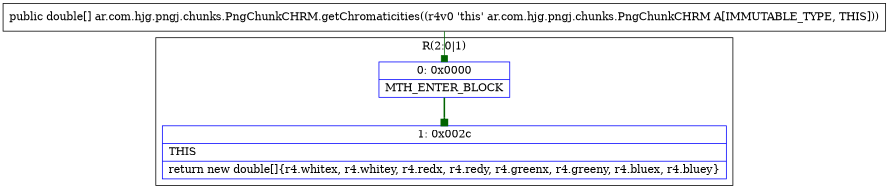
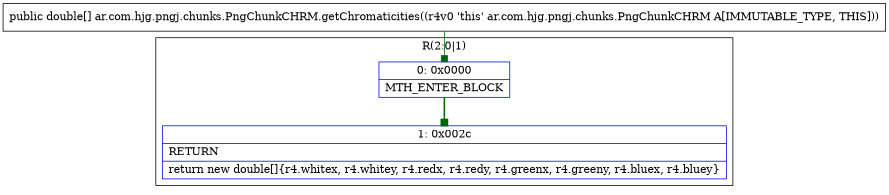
(183, 152) -> (194, 152)
